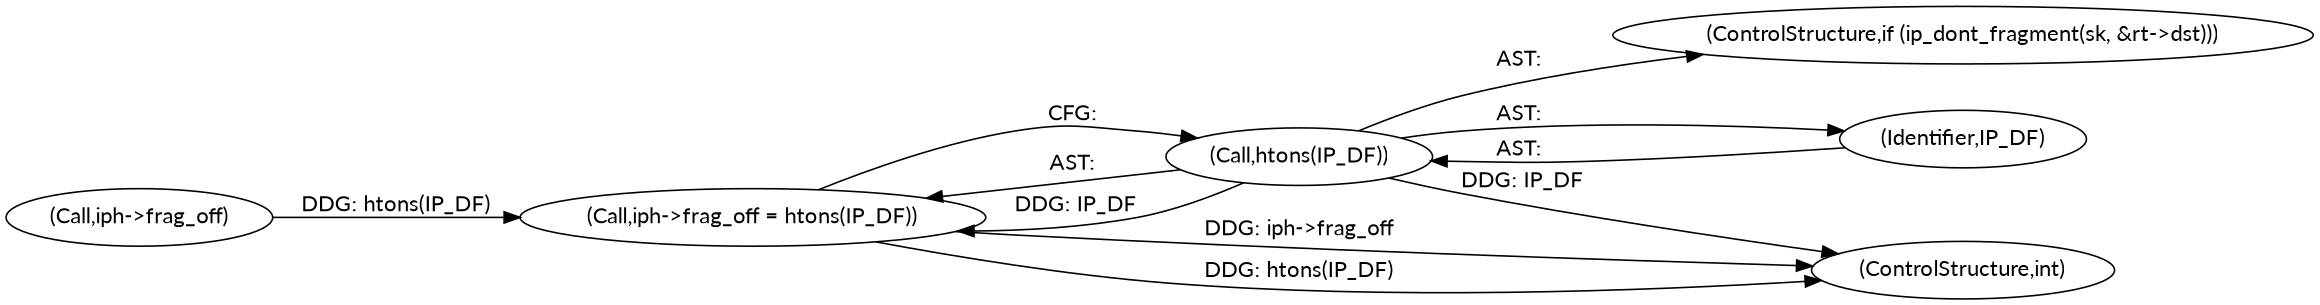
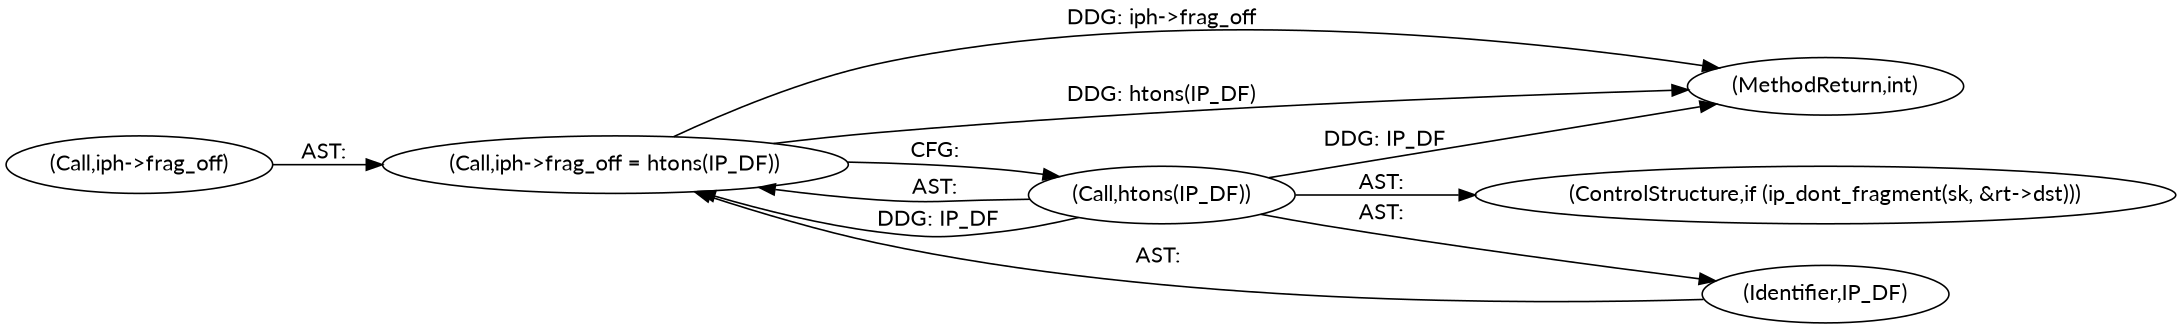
(1646, 159) -> (1202, 288)
(396, 205) -> (328, 153)
(1963, 270) -> (1826, 86)
